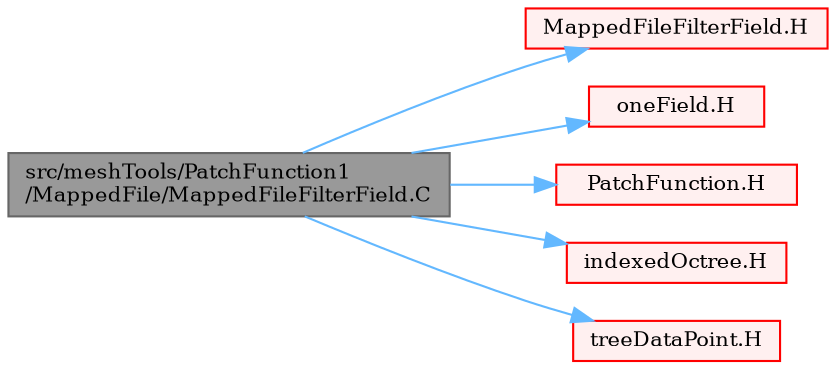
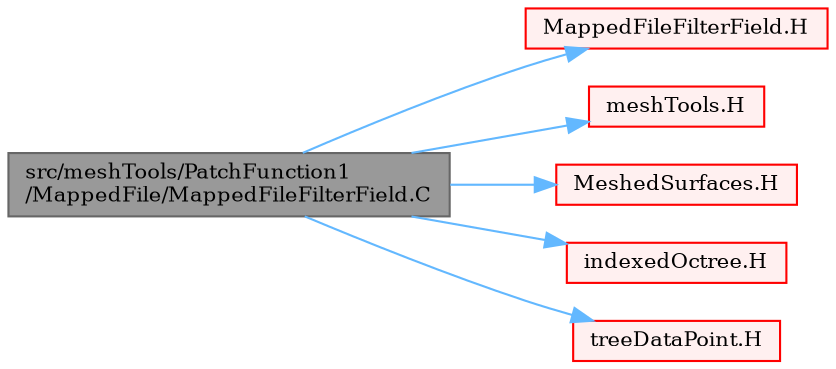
(677, 107) -> (677, 107)
(677, 185) -> (677, 185)
